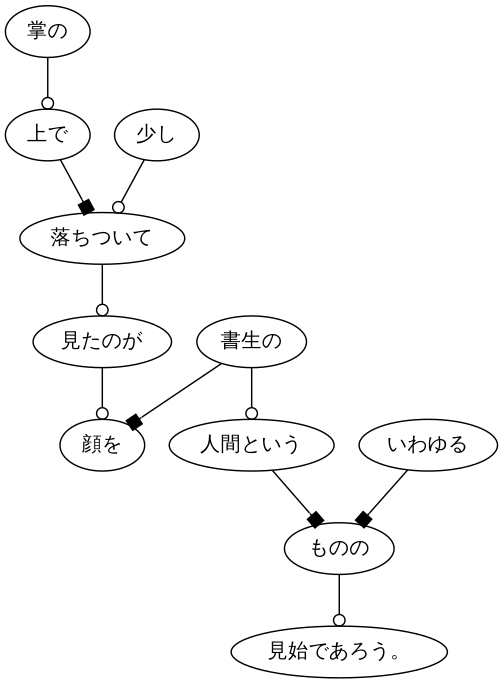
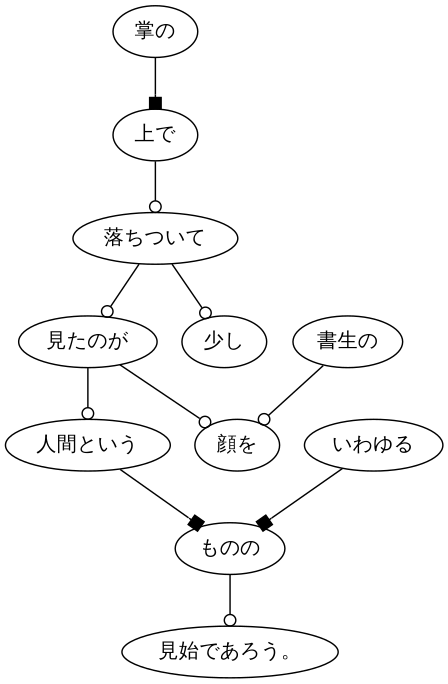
(48, 78) -> (155, 76)
(71, 180) -> (155, 181)
(133, 181) -> (187, 286)
(252, 388) -> (88, 388)
(182, 390) -> (296, 390)
